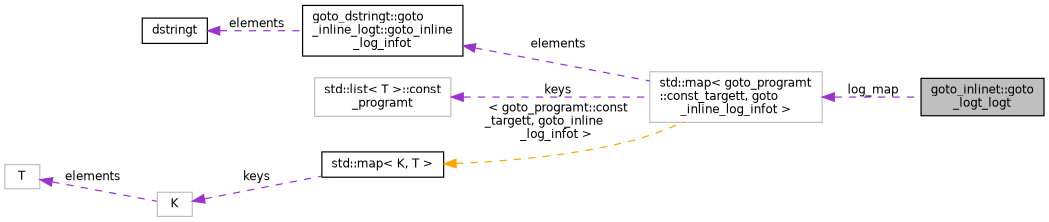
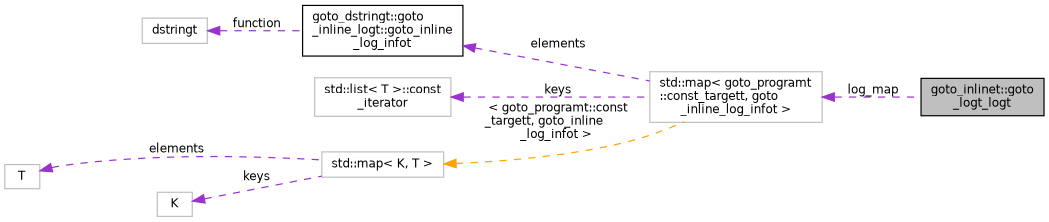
(255, 24) -> (255, 24)
(175, 31) -> (175, 31)
(383, 97) -> (383, 97)
(383, 165) -> (383, 165)
(105, 192) -> (186, 157)
